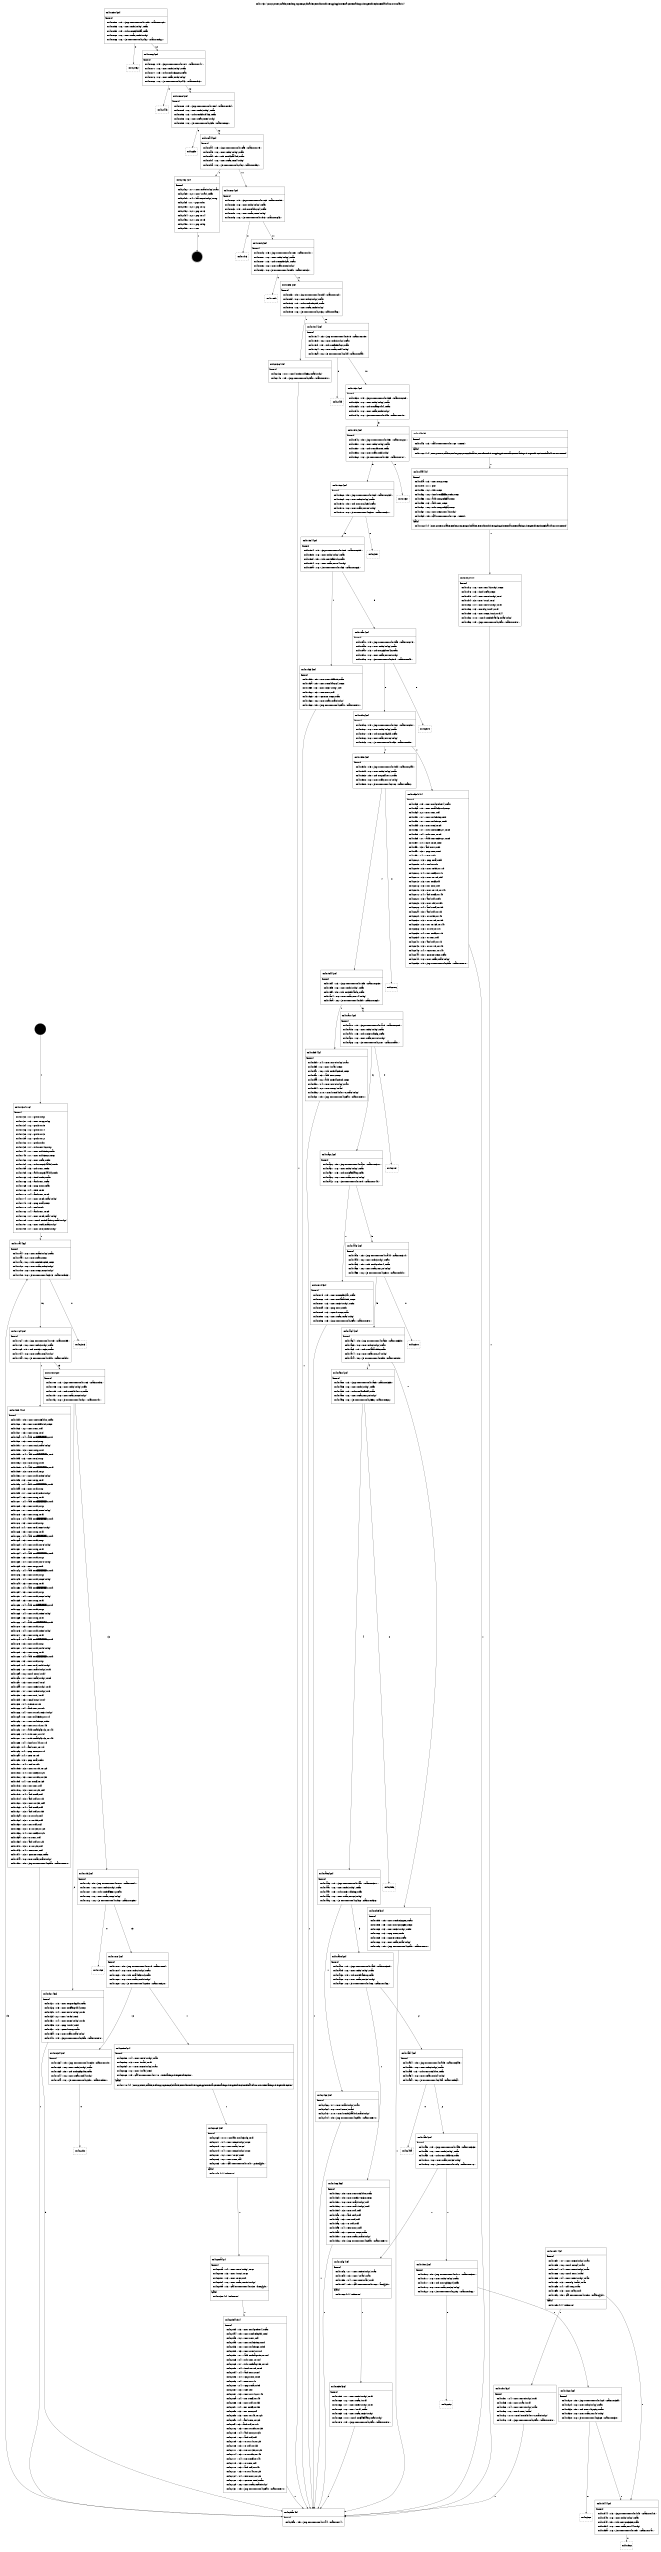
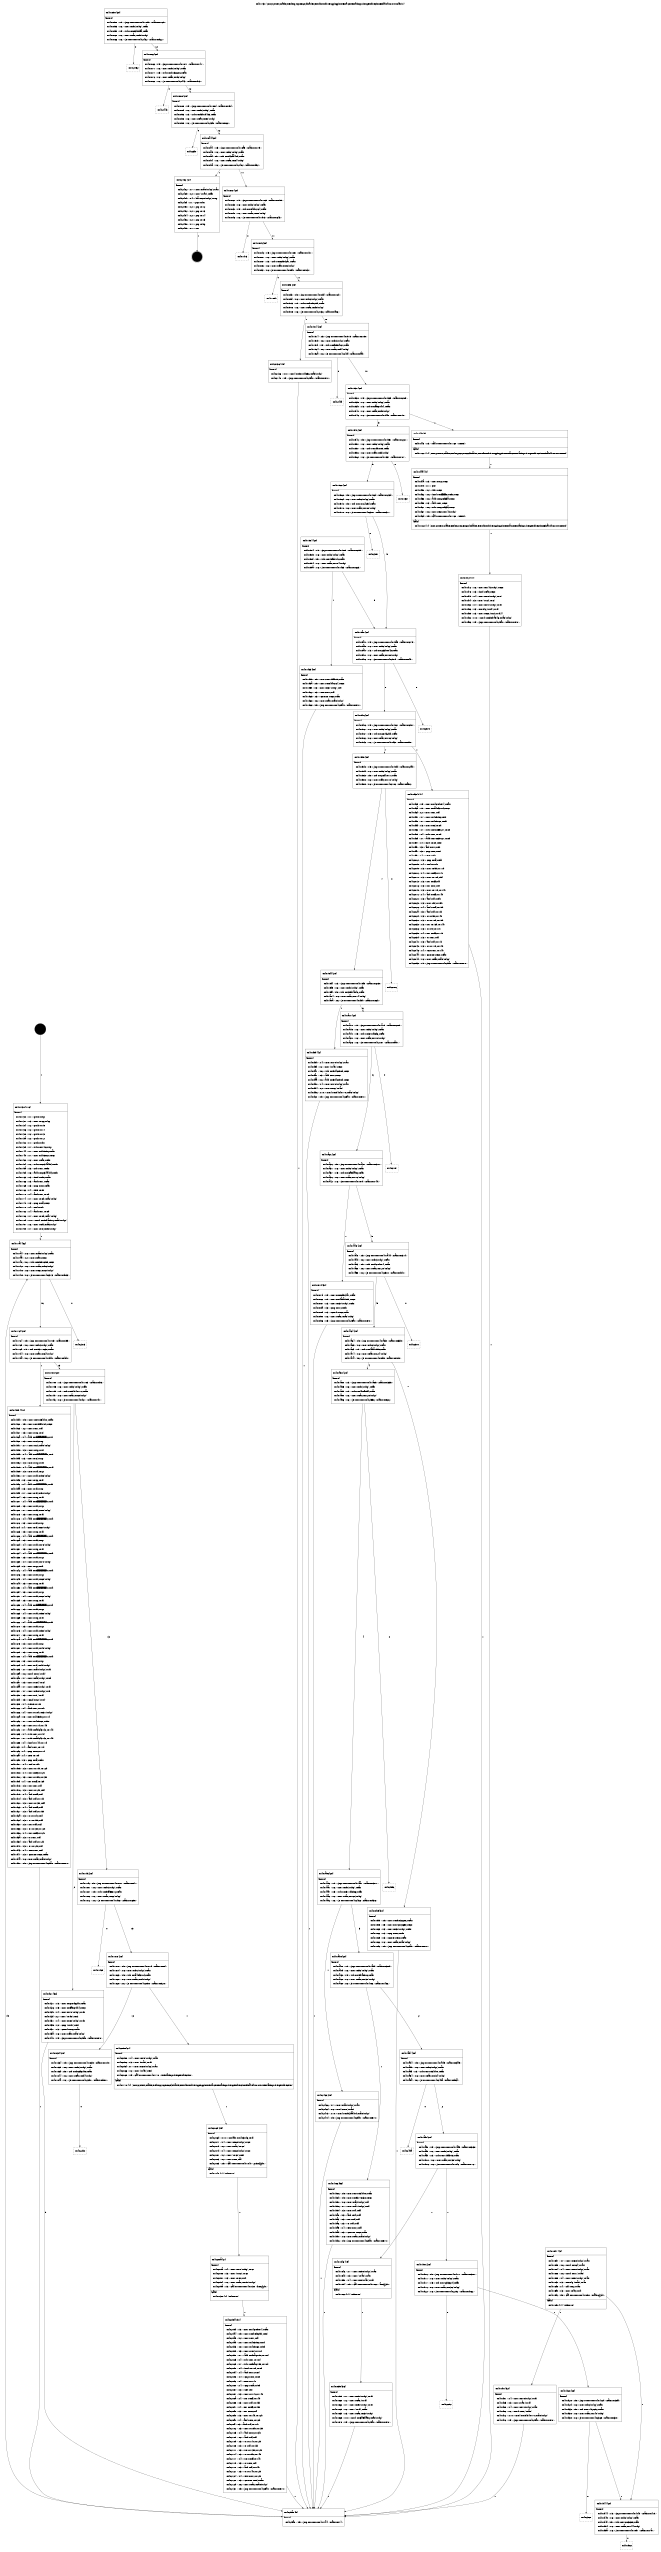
none -> (431, 422)
(348, 526) -> (386, 571)
